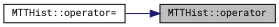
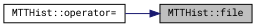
(218, 14) -> (206, 14)
